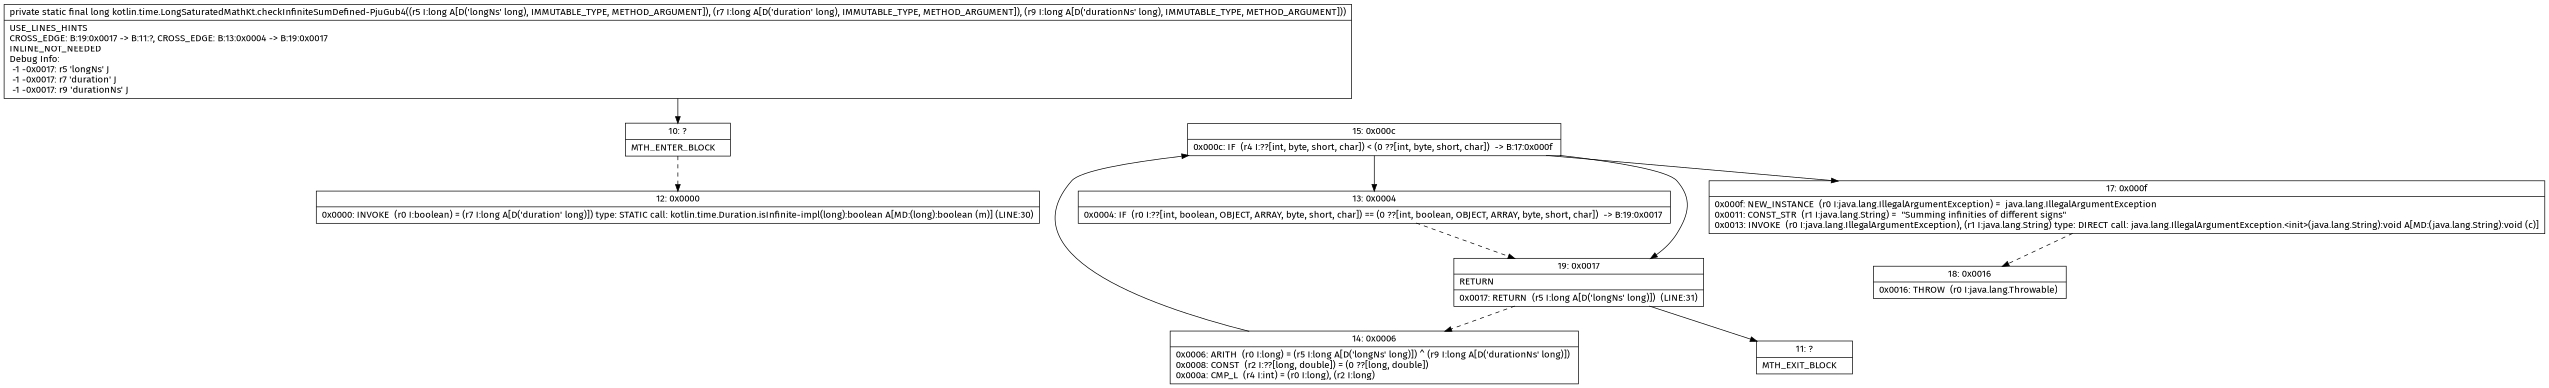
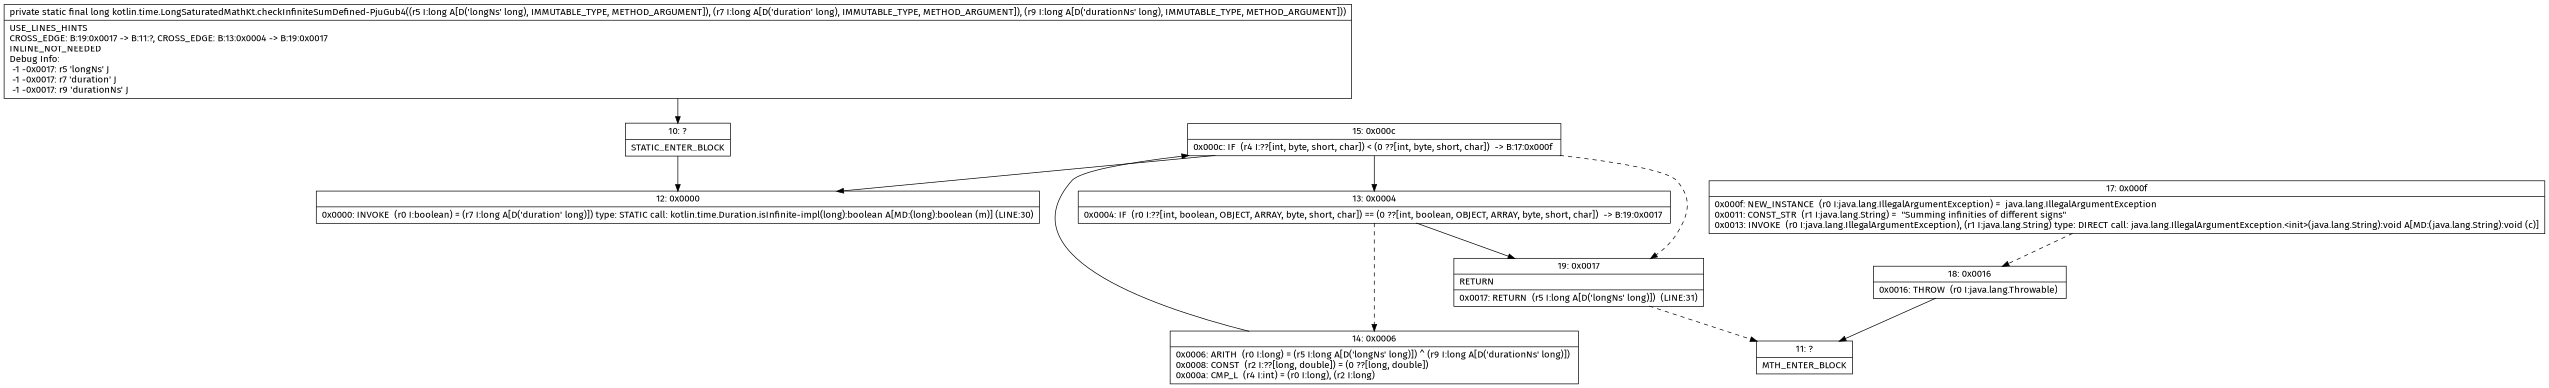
(673, 148) -> (678, 148)
(1689, 168) -> (1030, 173)
(678, 170) -> (678, 170)
(1662, 173) -> (1662, 173)
(1462, 240) -> (1462, 240)
(1483, 318) -> (1374, 274)
none -> (1891, 318)
(1700, 323) -> (1700, 323)
(1799, 365) -> (1804, 365)
